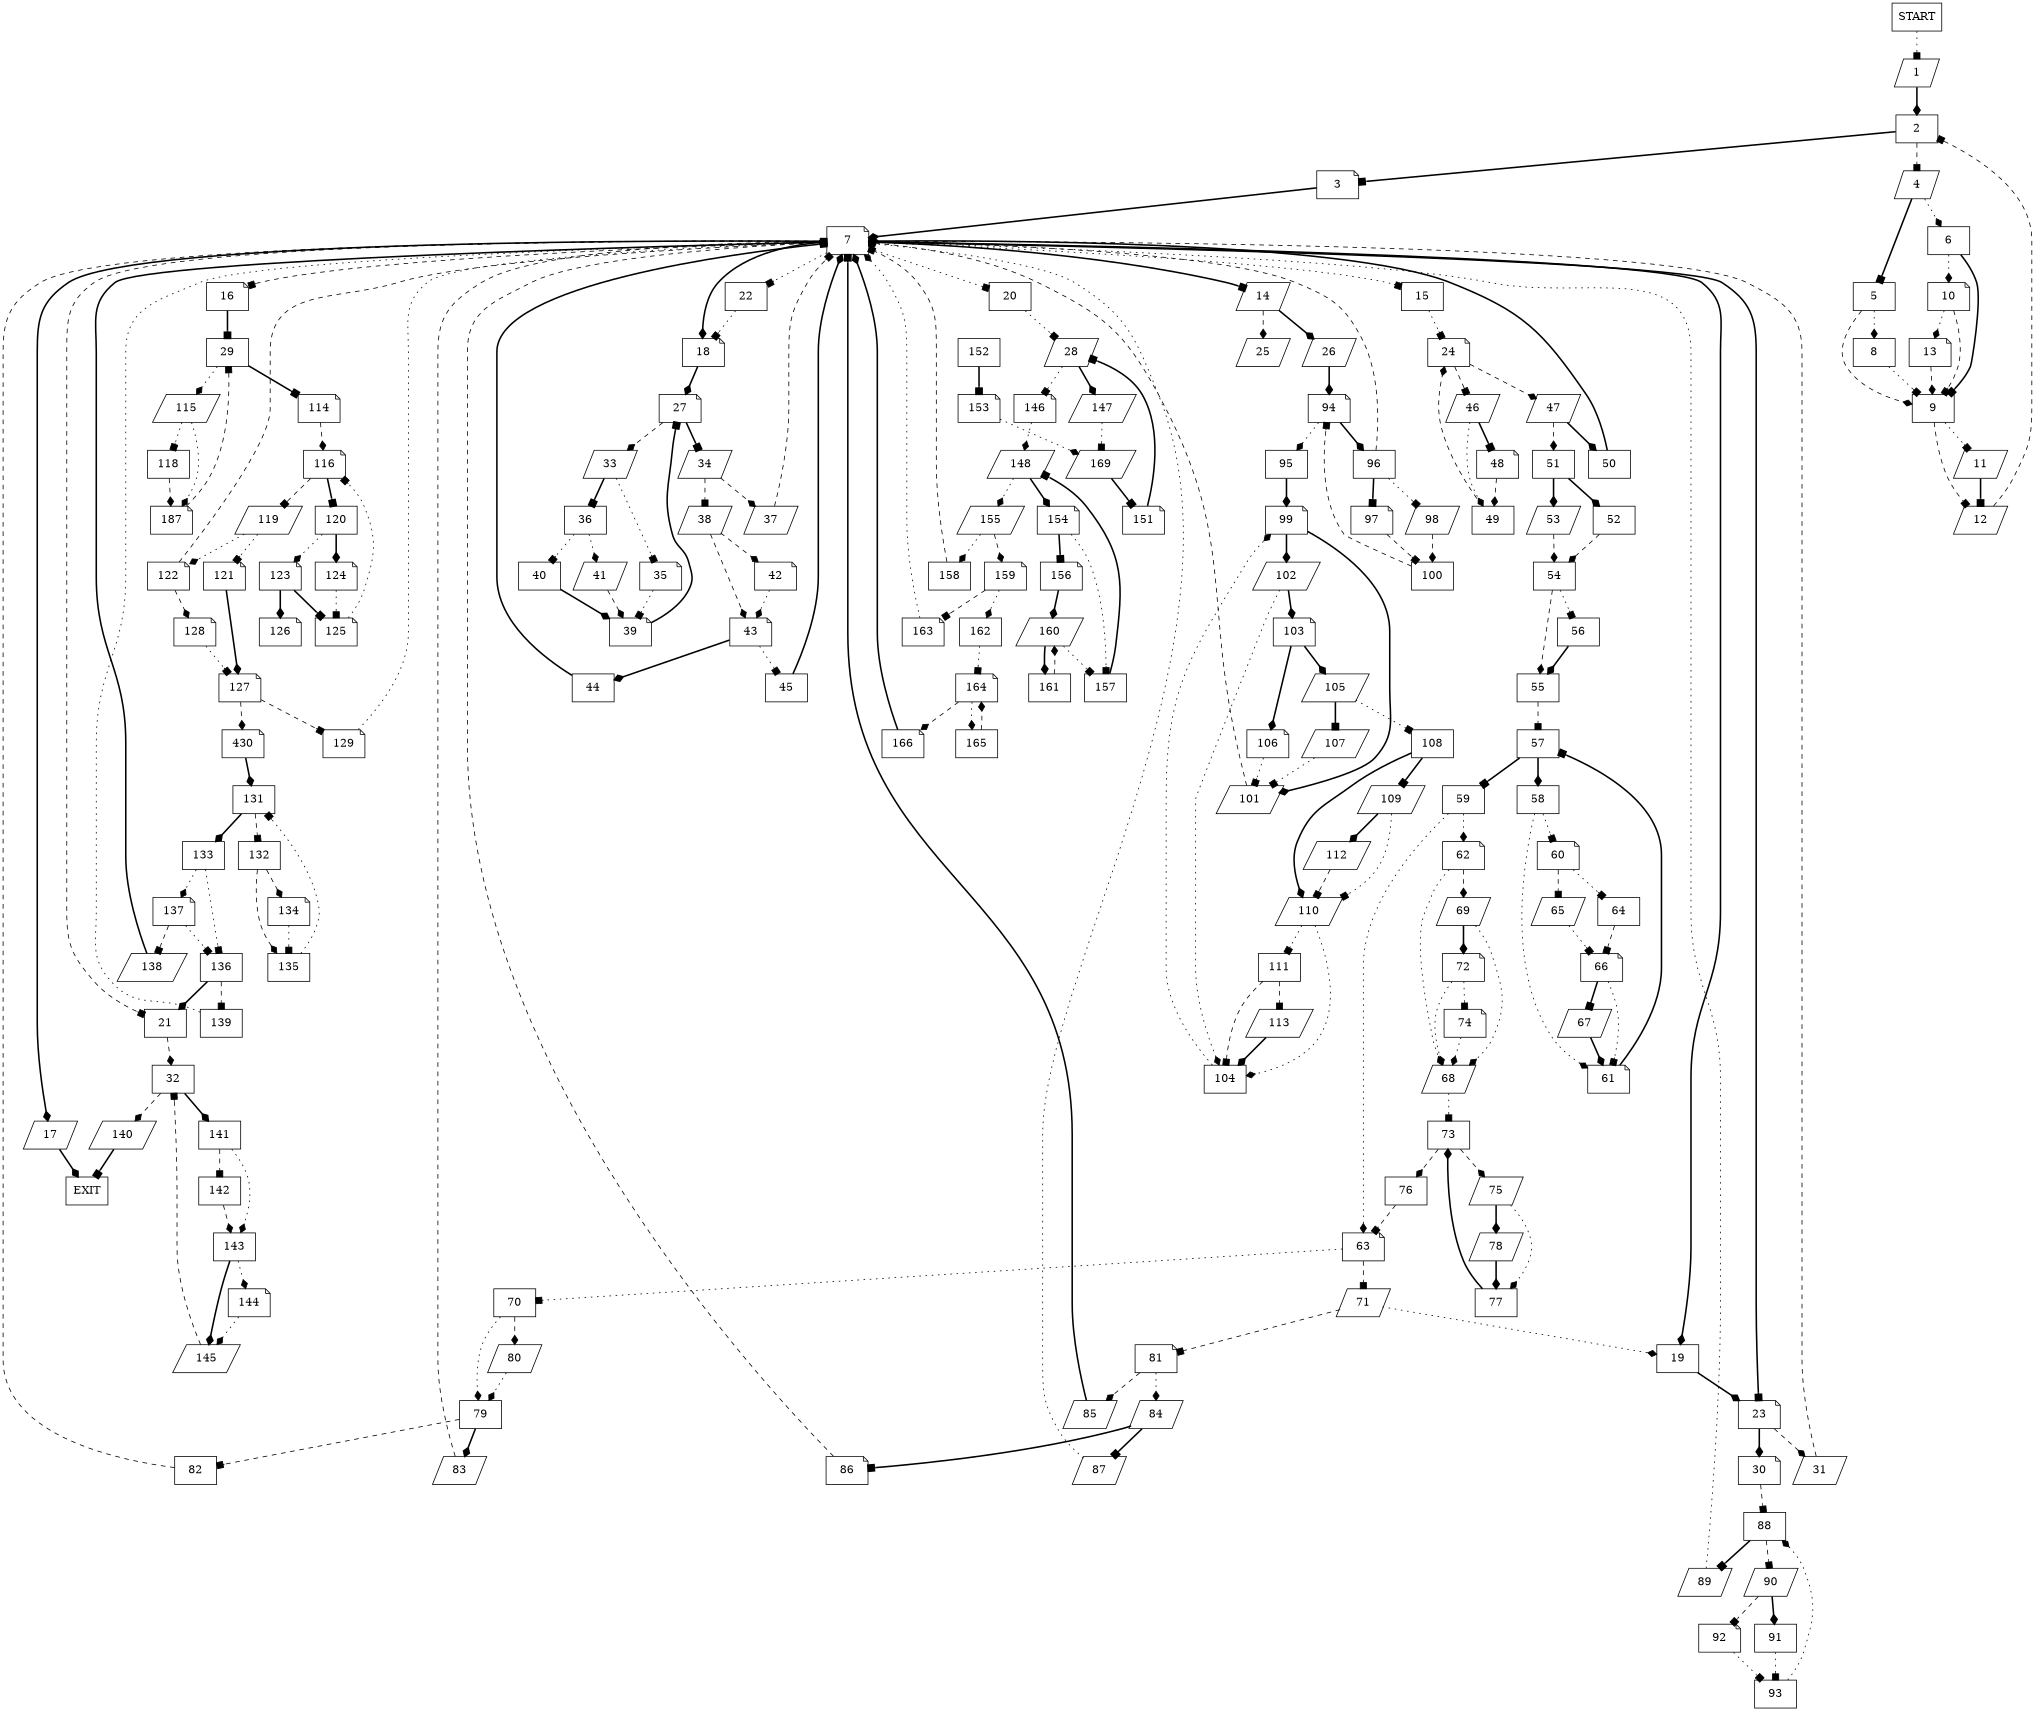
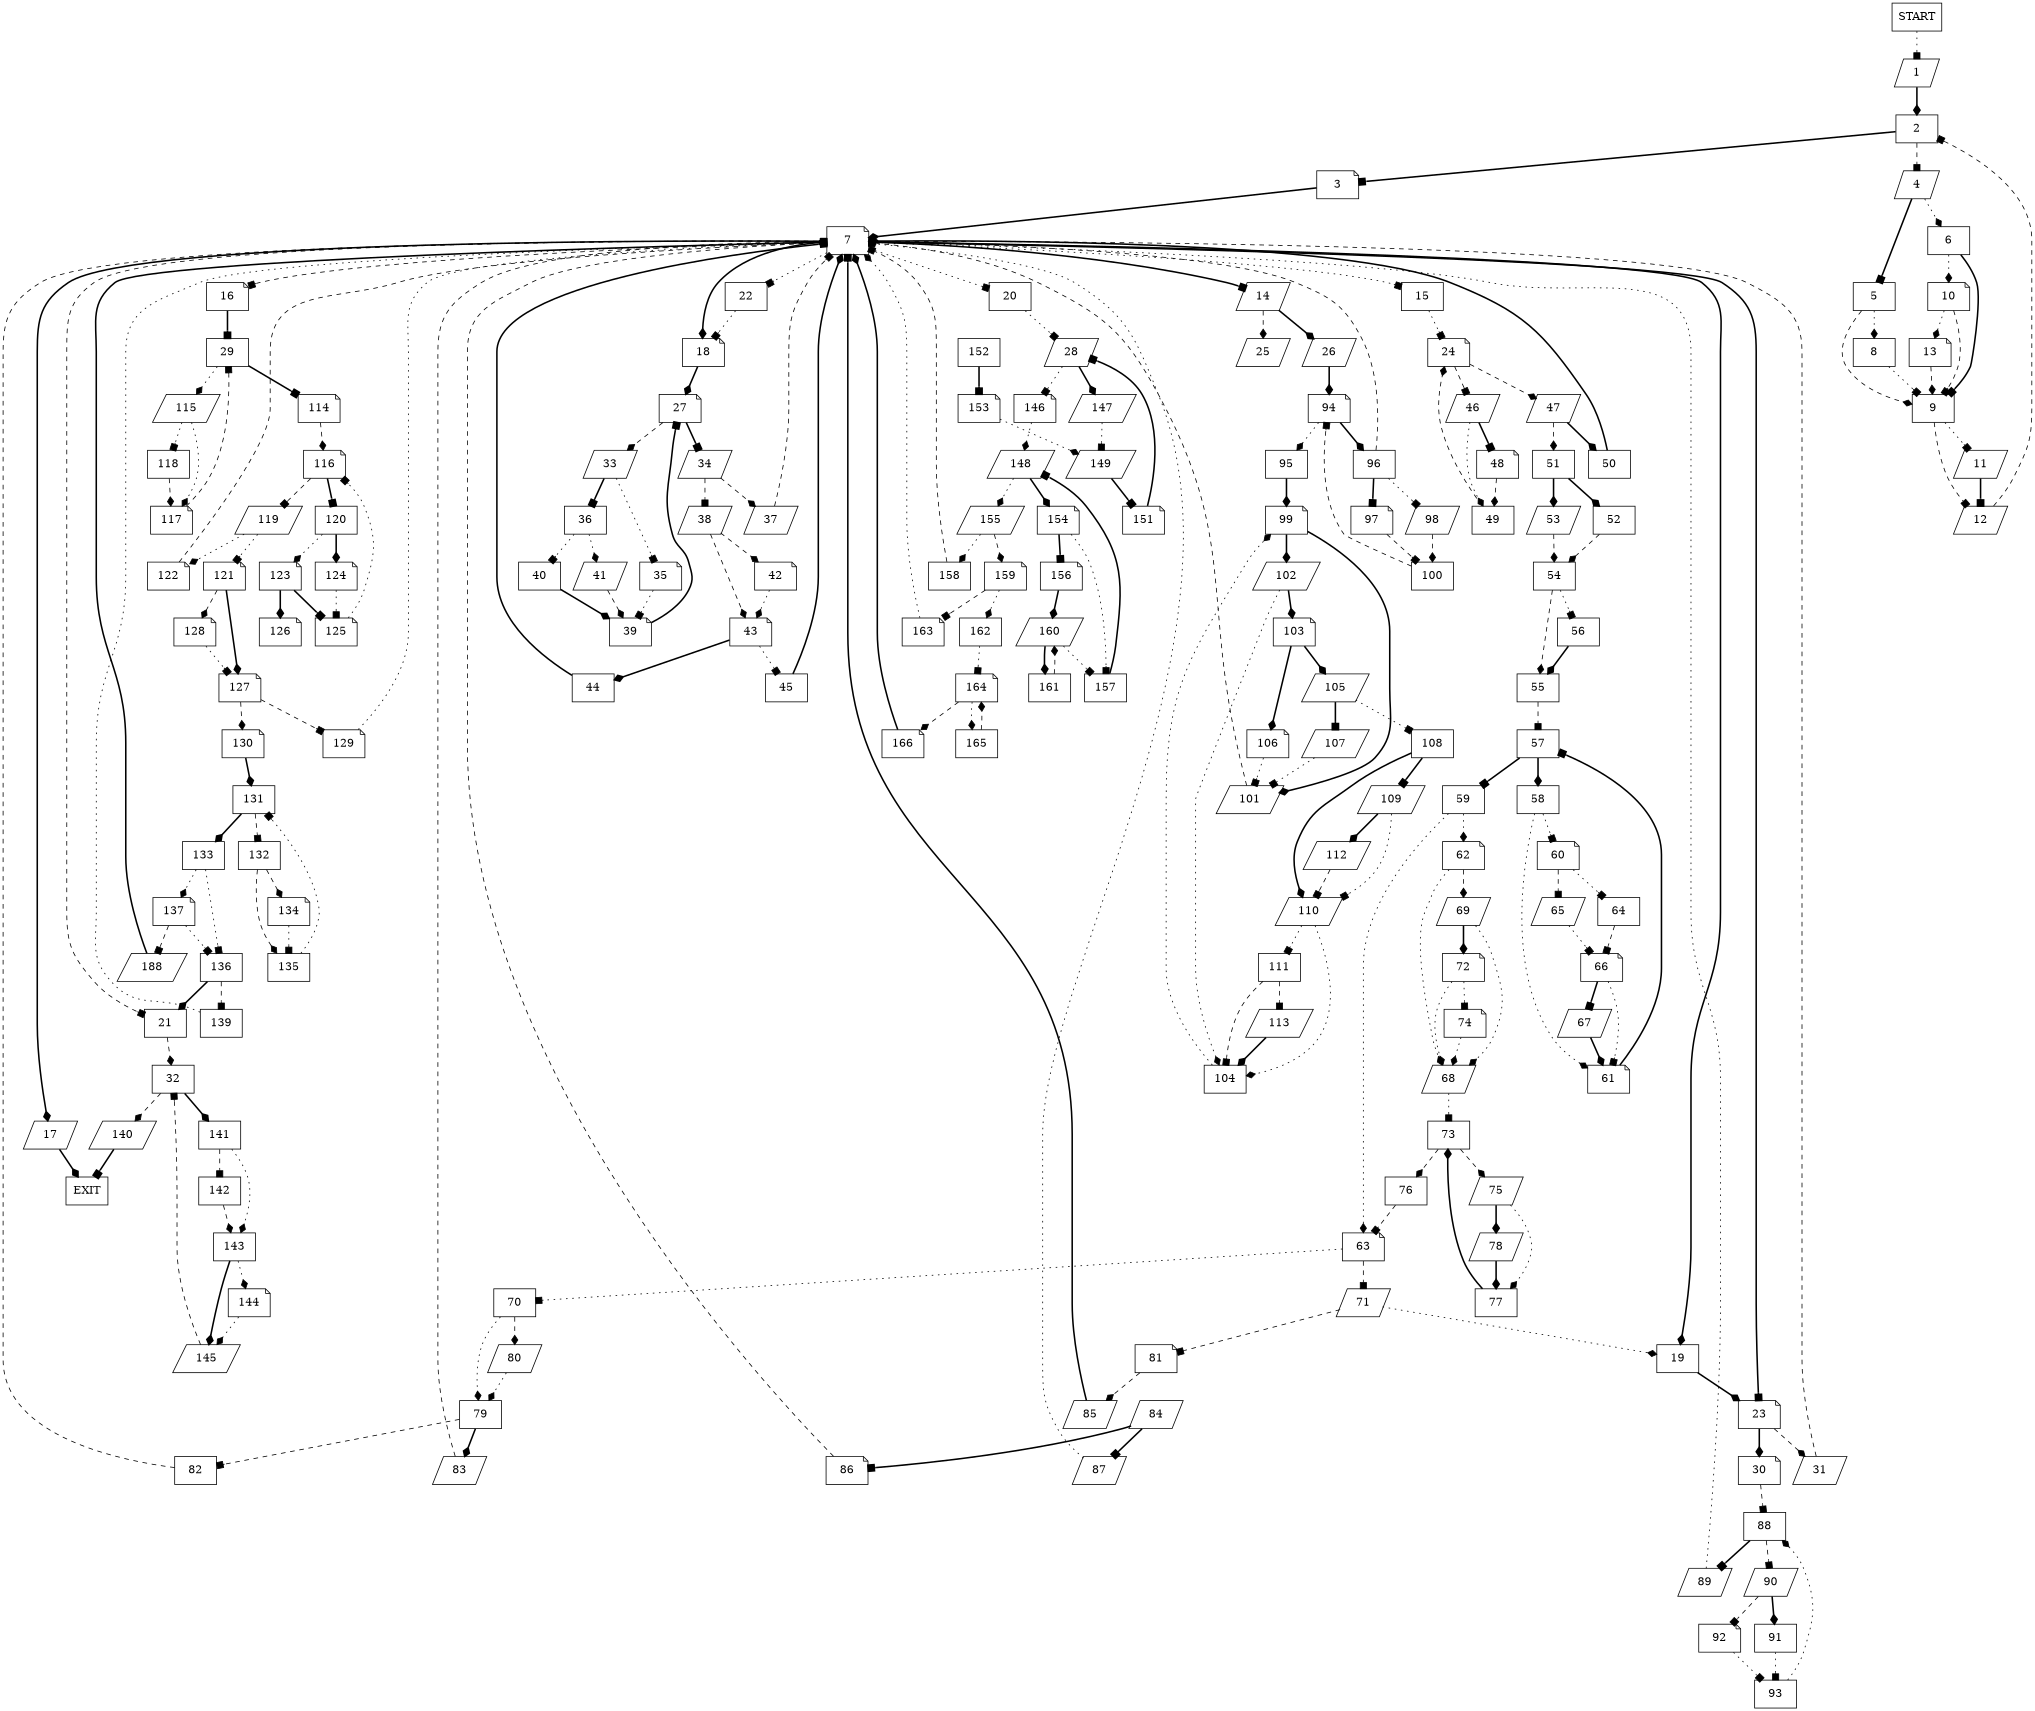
(1101, 464) -> (1101, 464)
(172, 520) -> (172, 520)
(180, 600) -> (212, 600)
(243, 744) -> (243, 744)
(152, 967) -> (152, 967)
(1156, 1382) -> none
